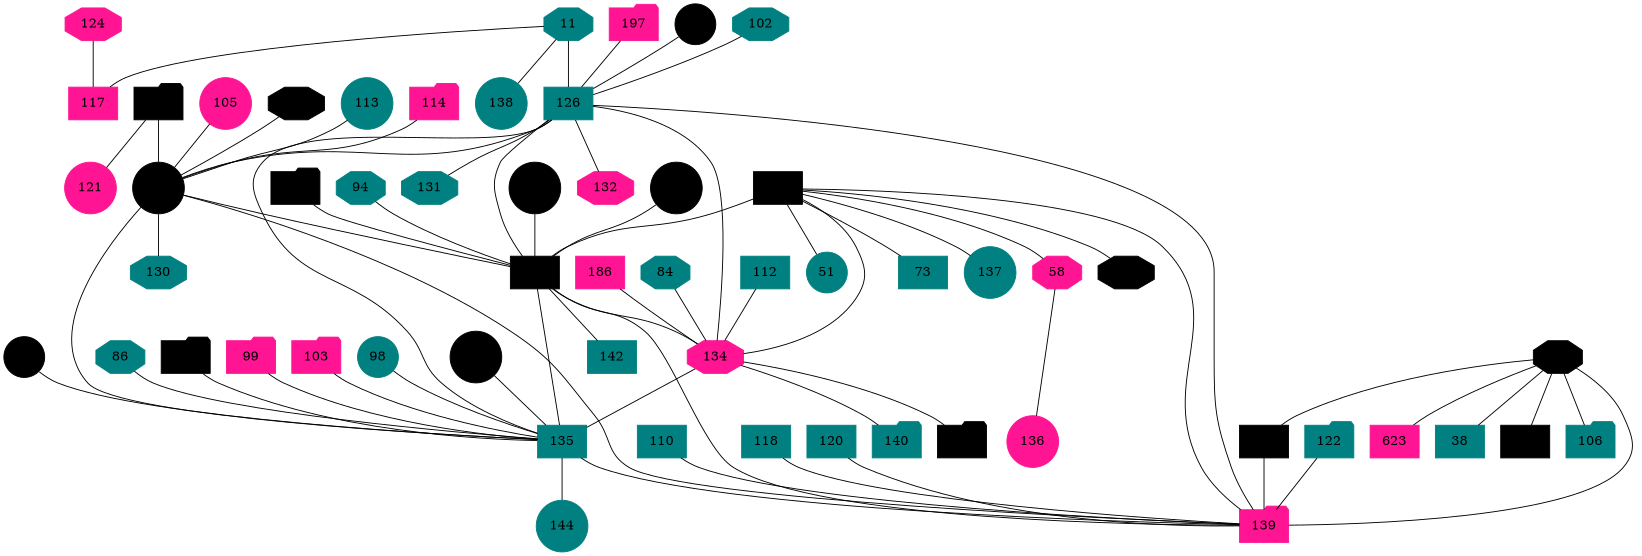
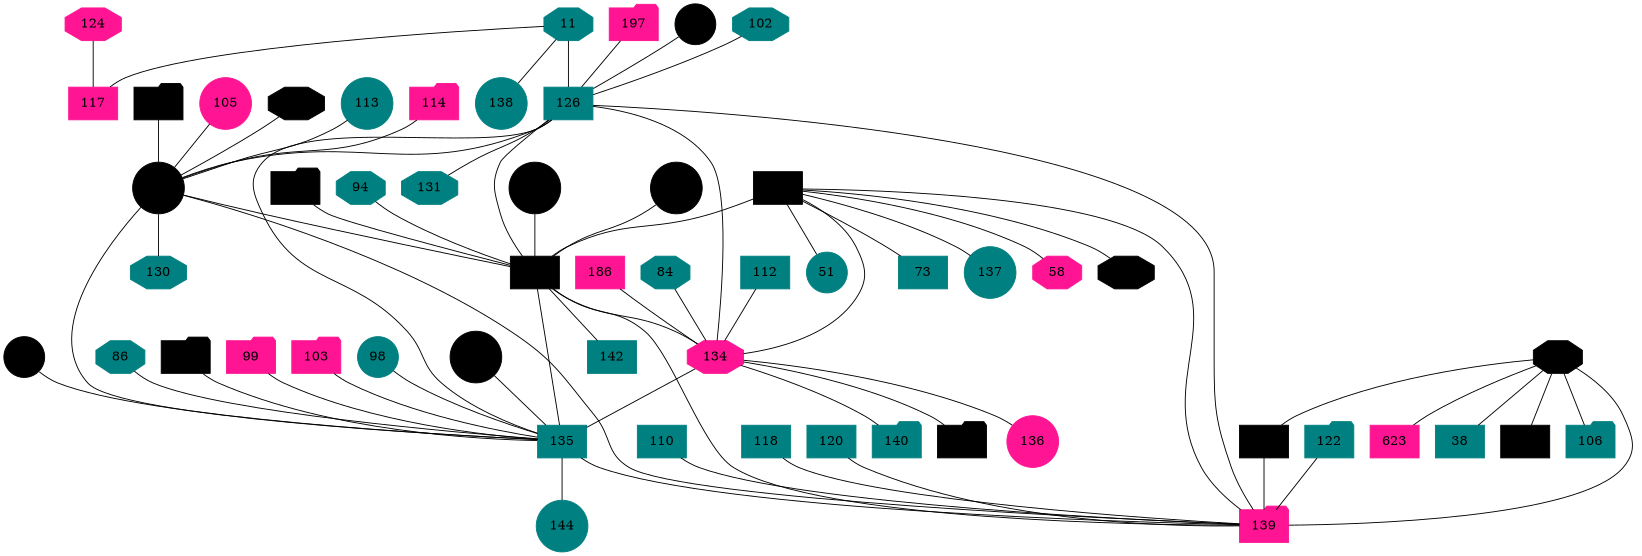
(90, 188) -> none
(606, 188) -> none
(1046, 352) -> (881, 382)
